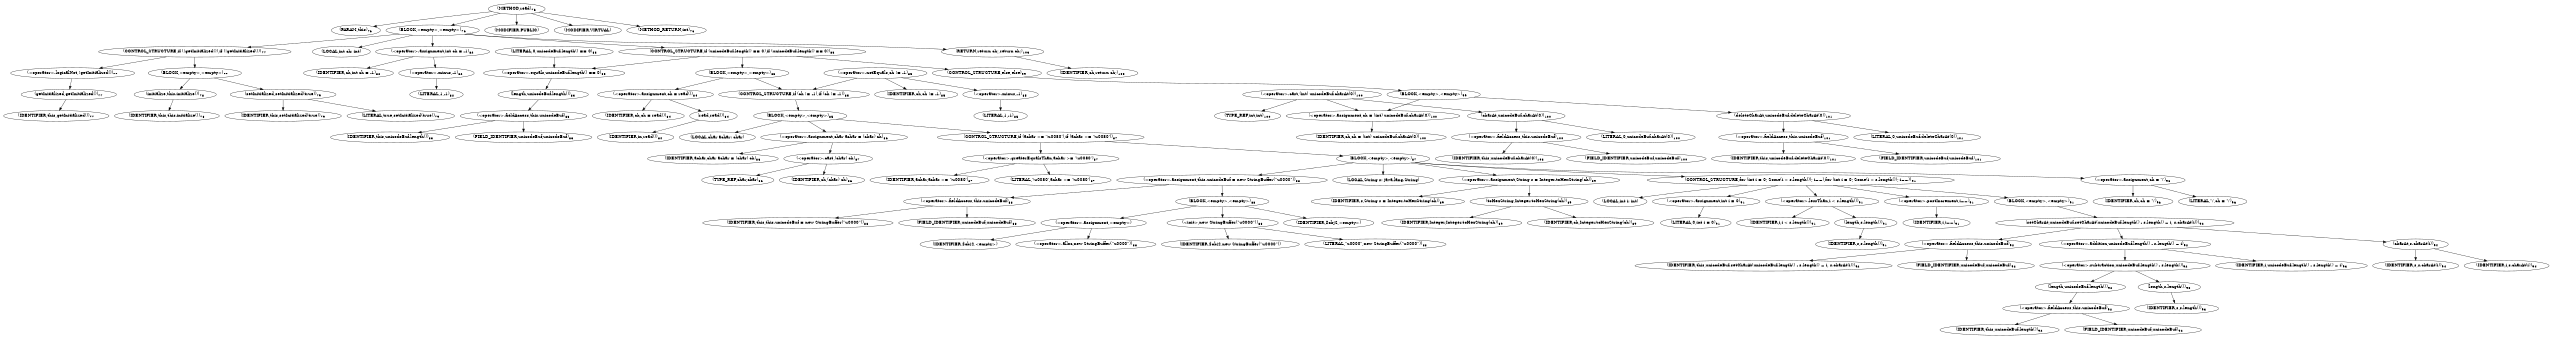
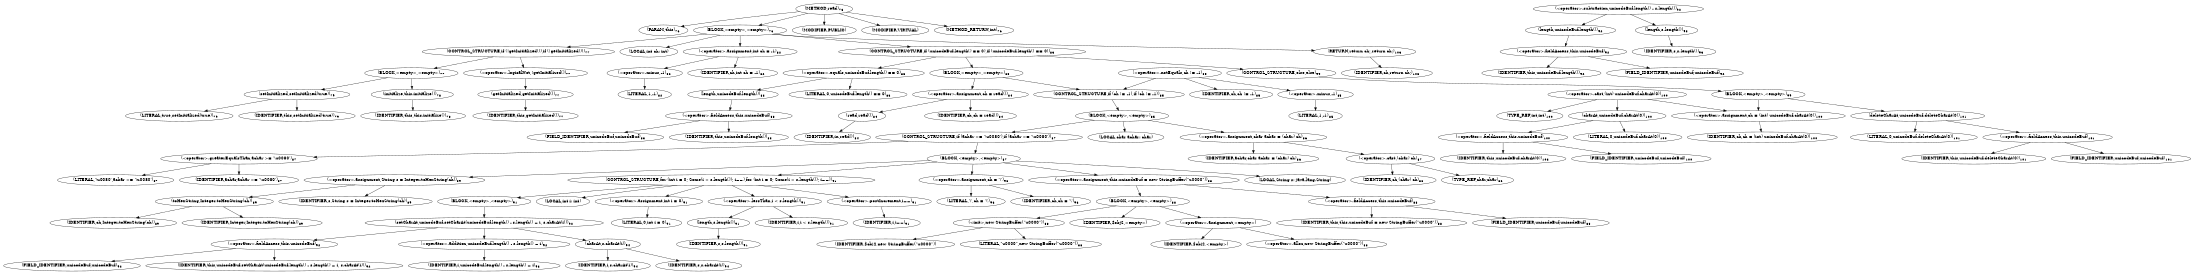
(554, 61) -> (851, 82)
(2125, 254) -> none
